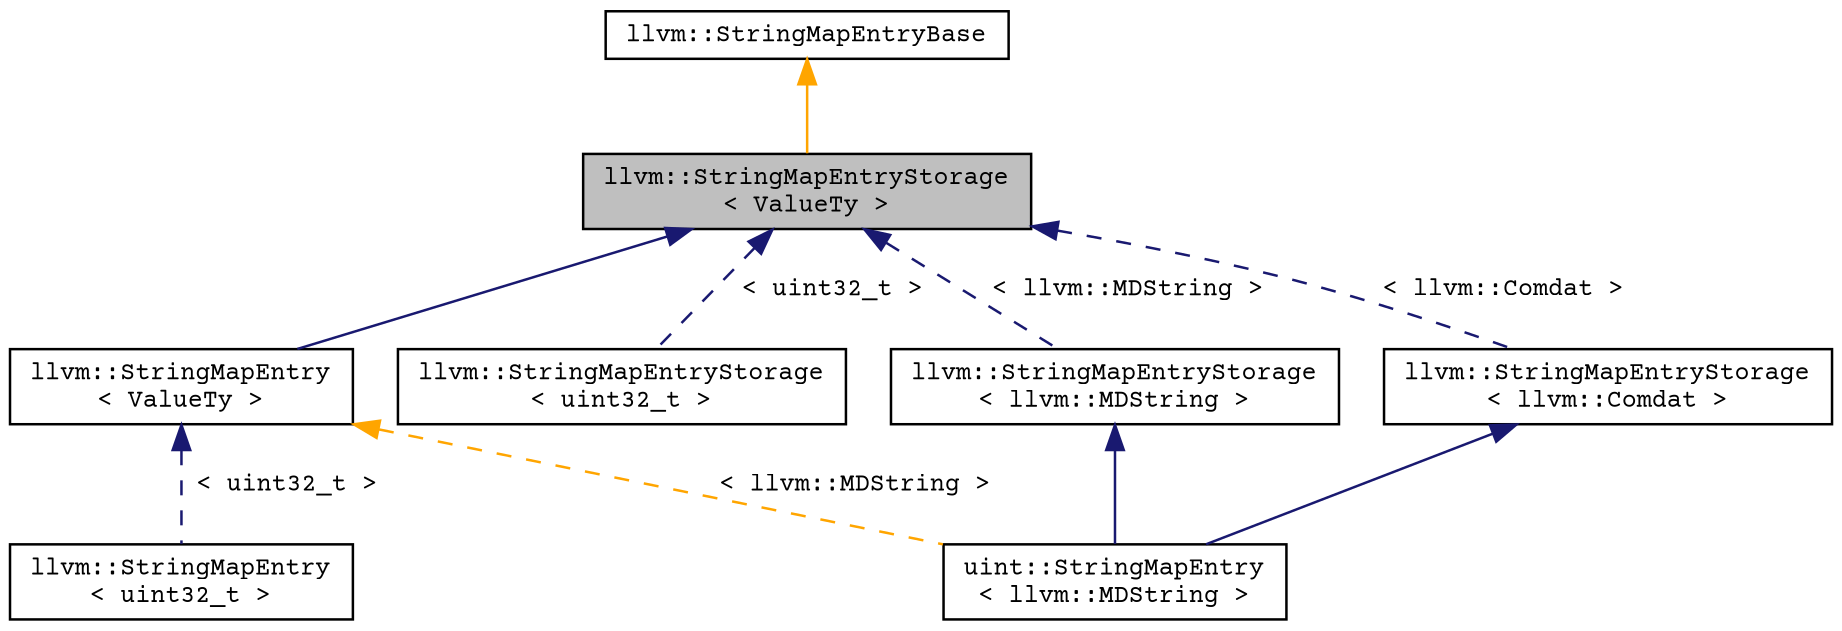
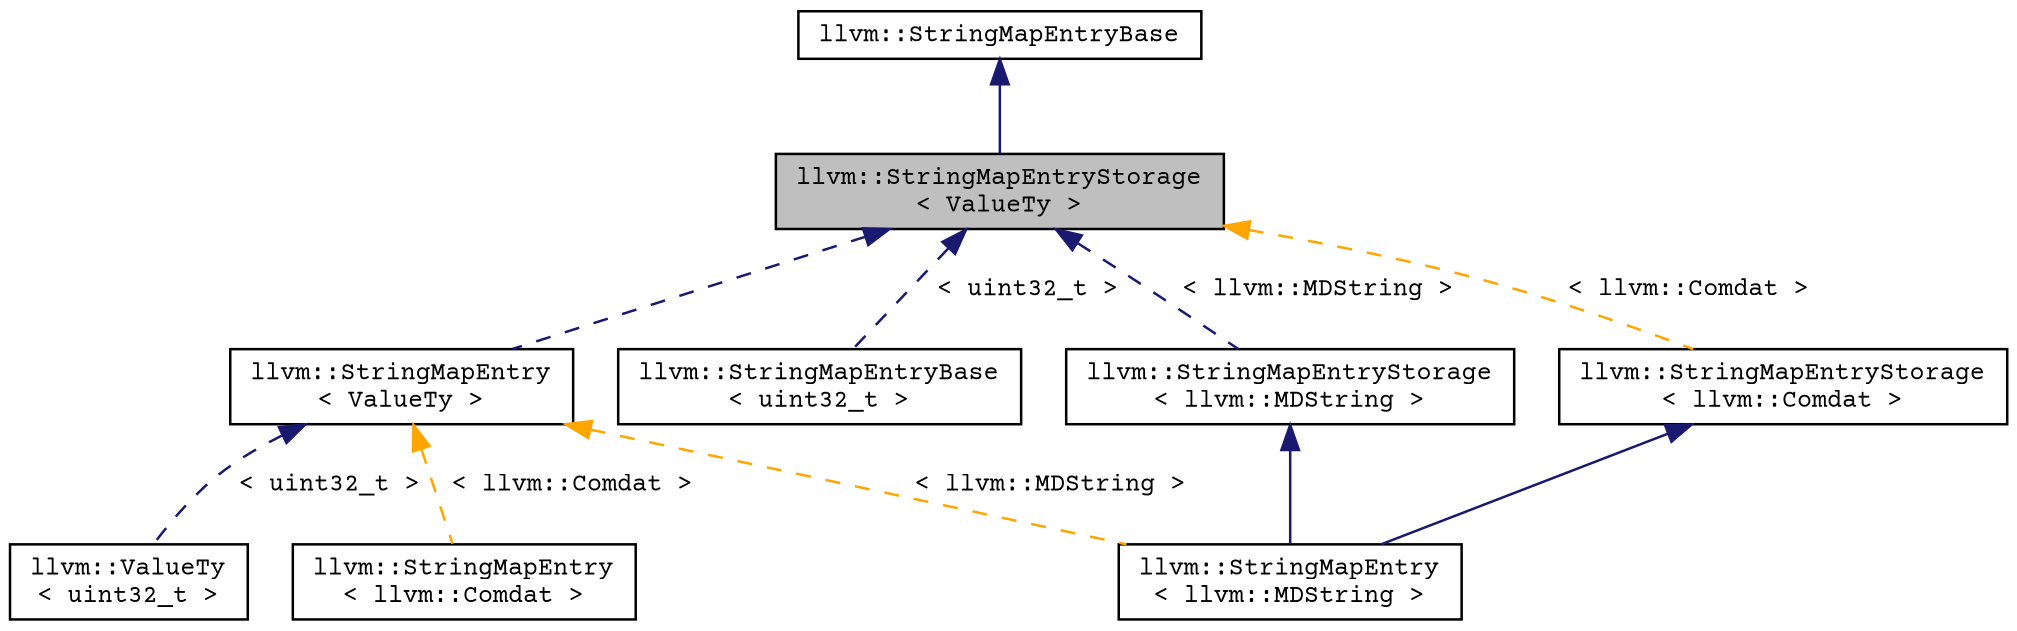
(807, 119) -> (1000, 119)
(1288, 279) -> (1474, 278)
(482, 293) -> (689, 293)
(622, 387) -> (820, 387)
(181, 582) -> (129, 582)
none -> (464, 582)
(1115, 582) -> (1290, 582)
